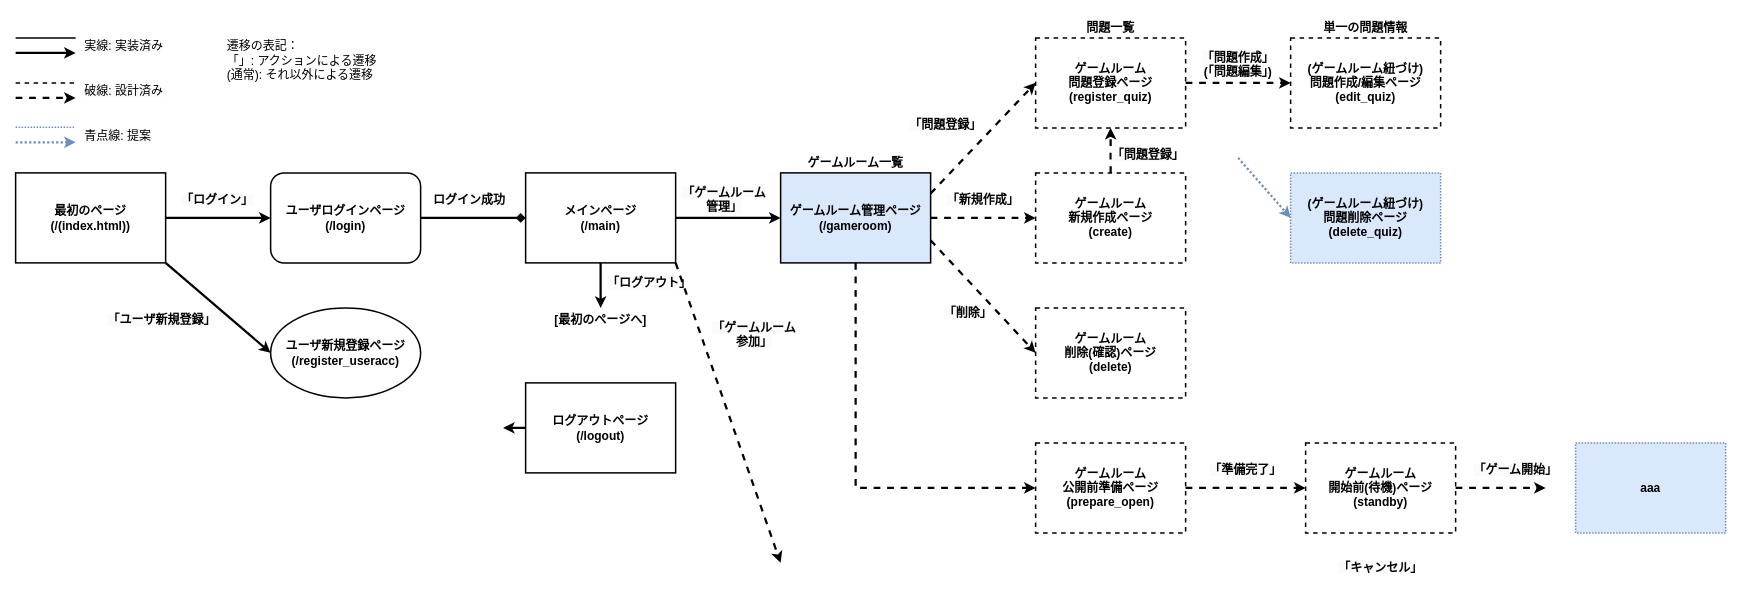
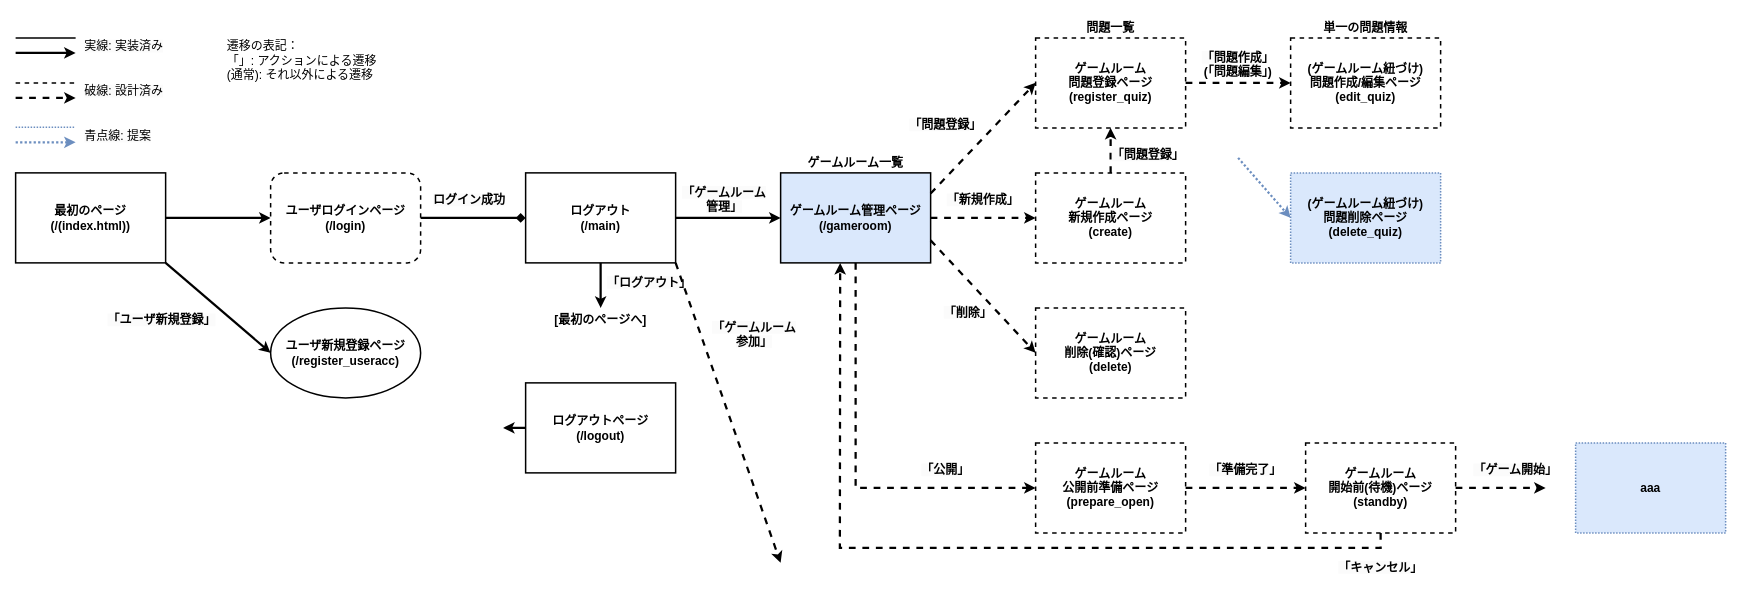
(217, 199) -> none
(345, 218) -> (345, 218)
(600, 218) -> (600, 218)
none -> (945, 469)
none -> (978, 548)
